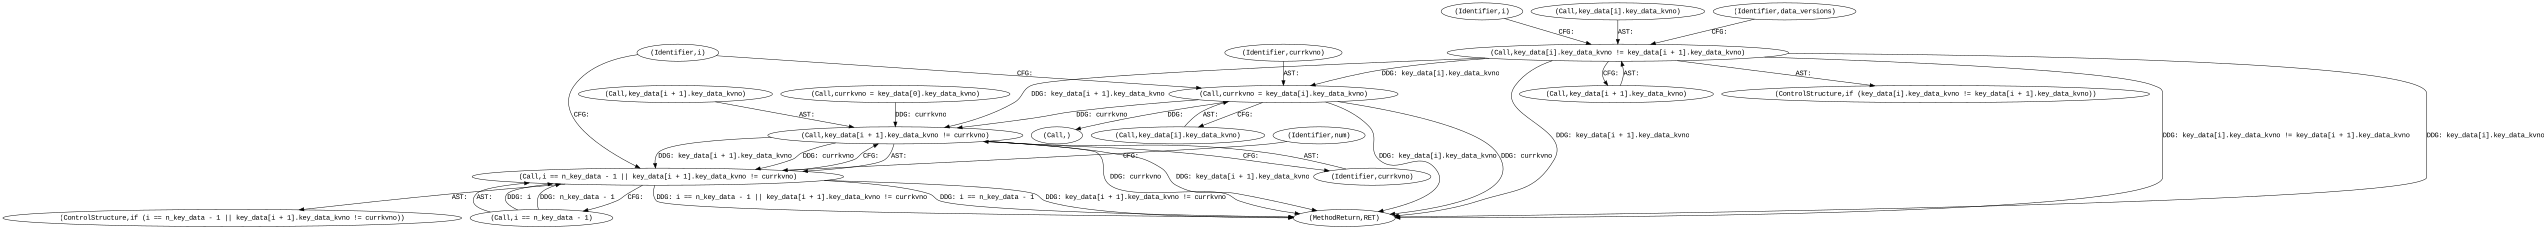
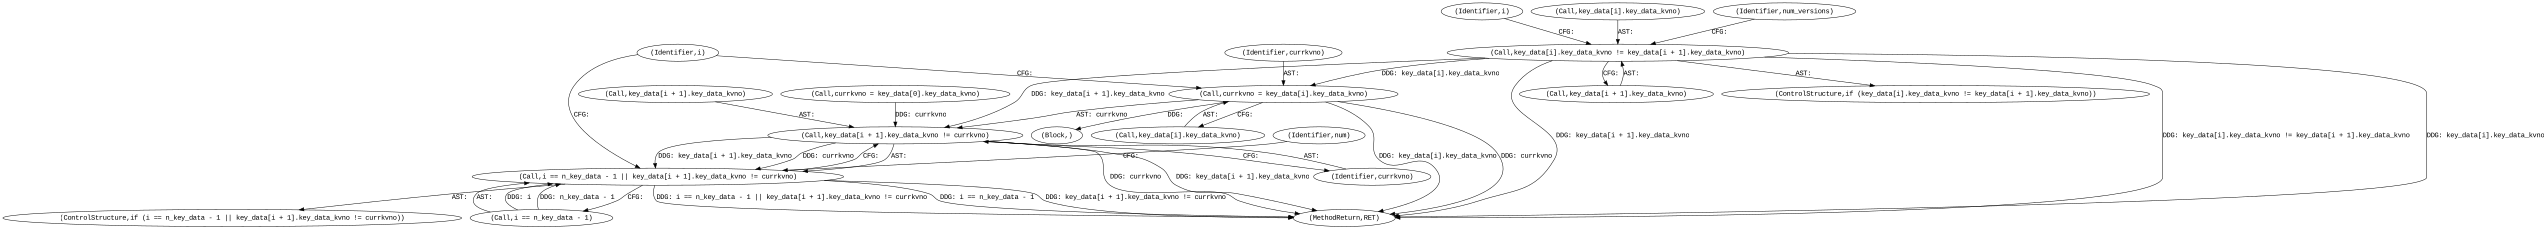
(1785, 11) -> (1785, 11)
(1102, 115) -> (1102, 115)
(1057, 135) -> (1057, 135)
